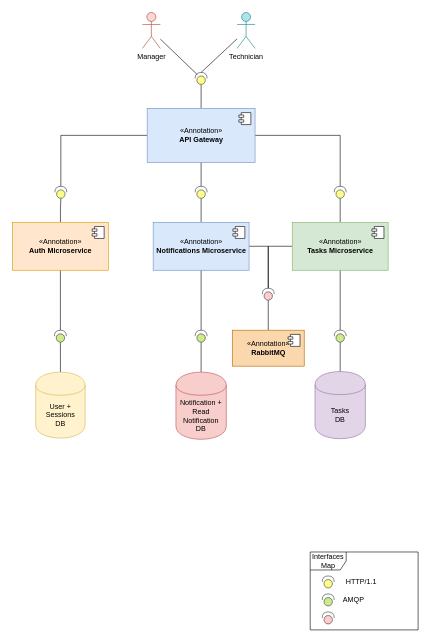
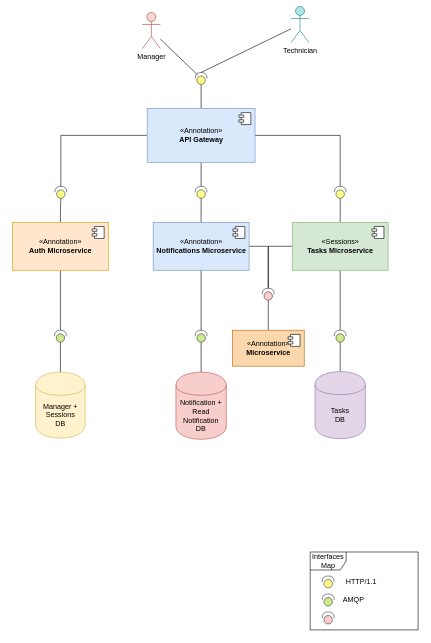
(246, 30) -> (300, 24)
(341, 246) -> (341, 246)
(269, 348) -> (269, 348)
(61, 416) -> (61, 416)
